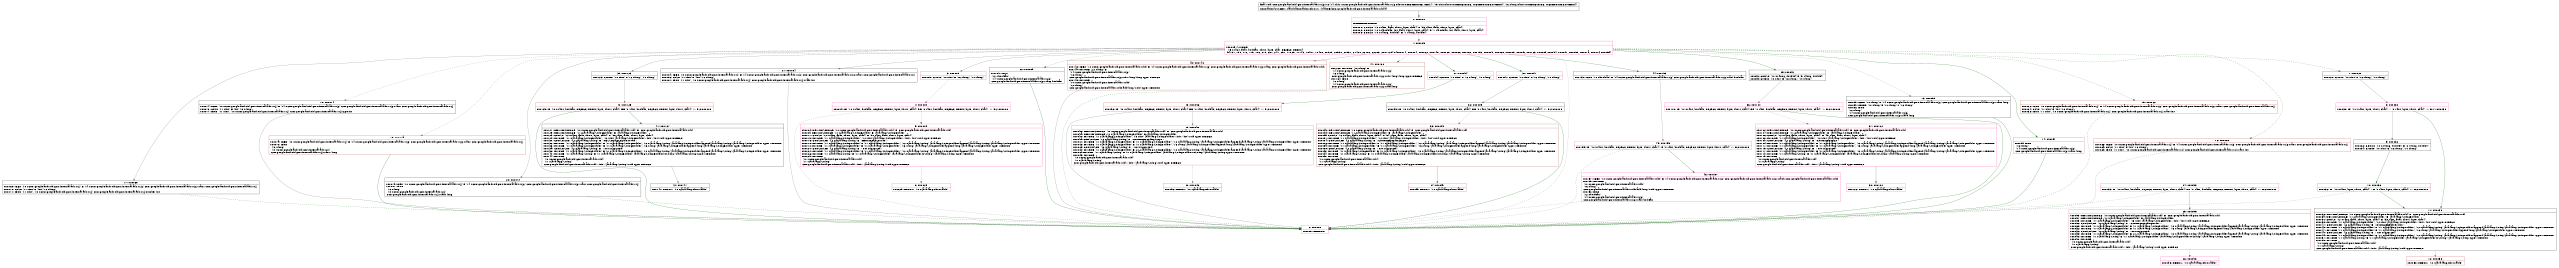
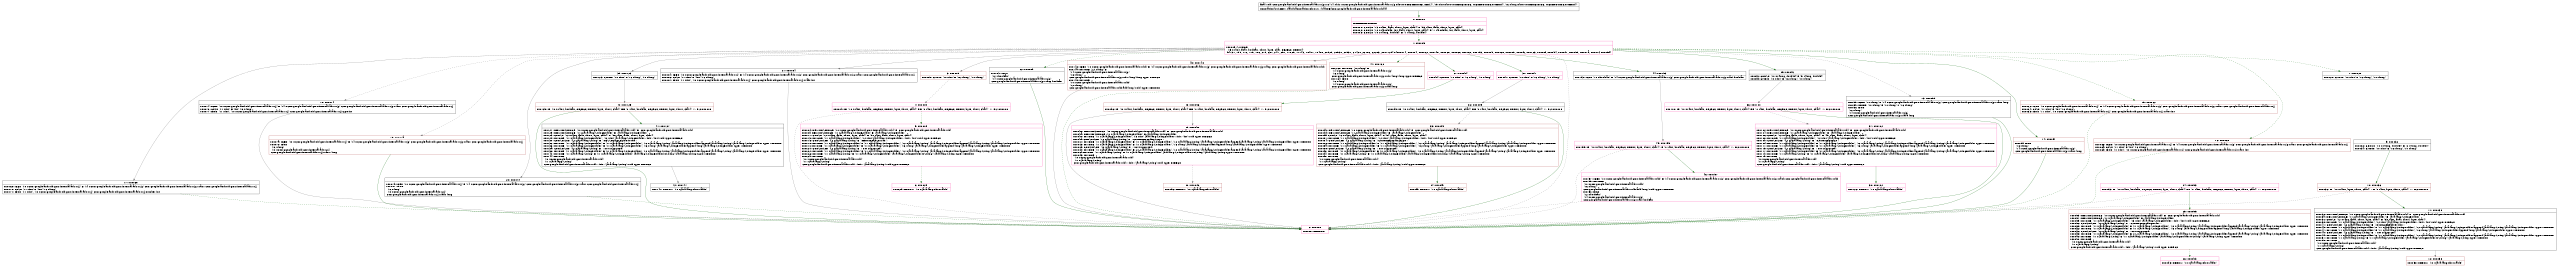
(2392, 107) -> none
